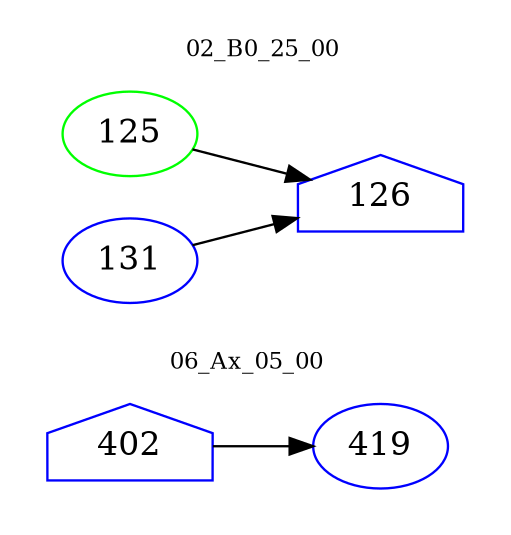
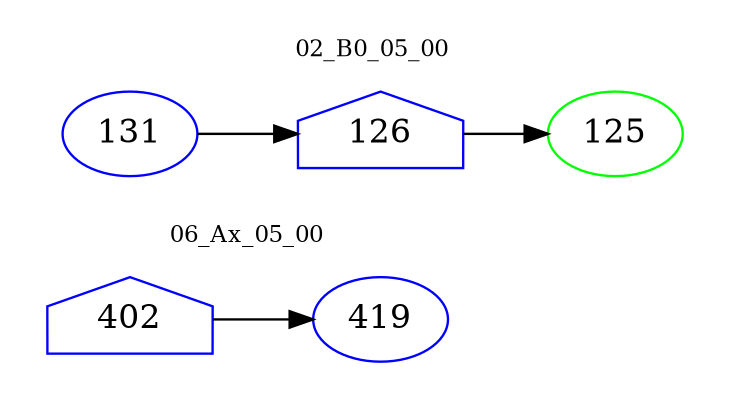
(263, 50) -> (373, 50)
(240, 162) -> (494, 134)
